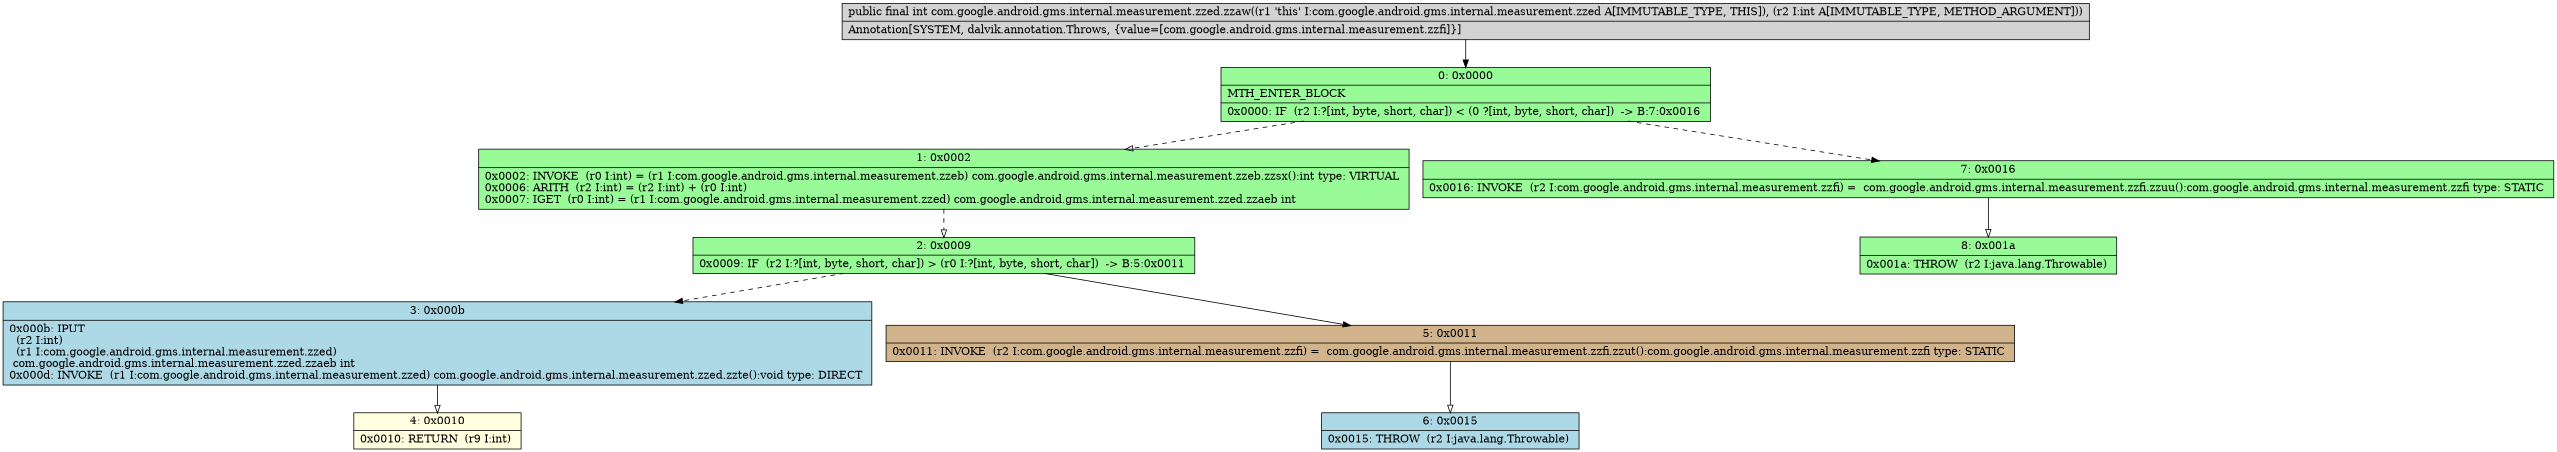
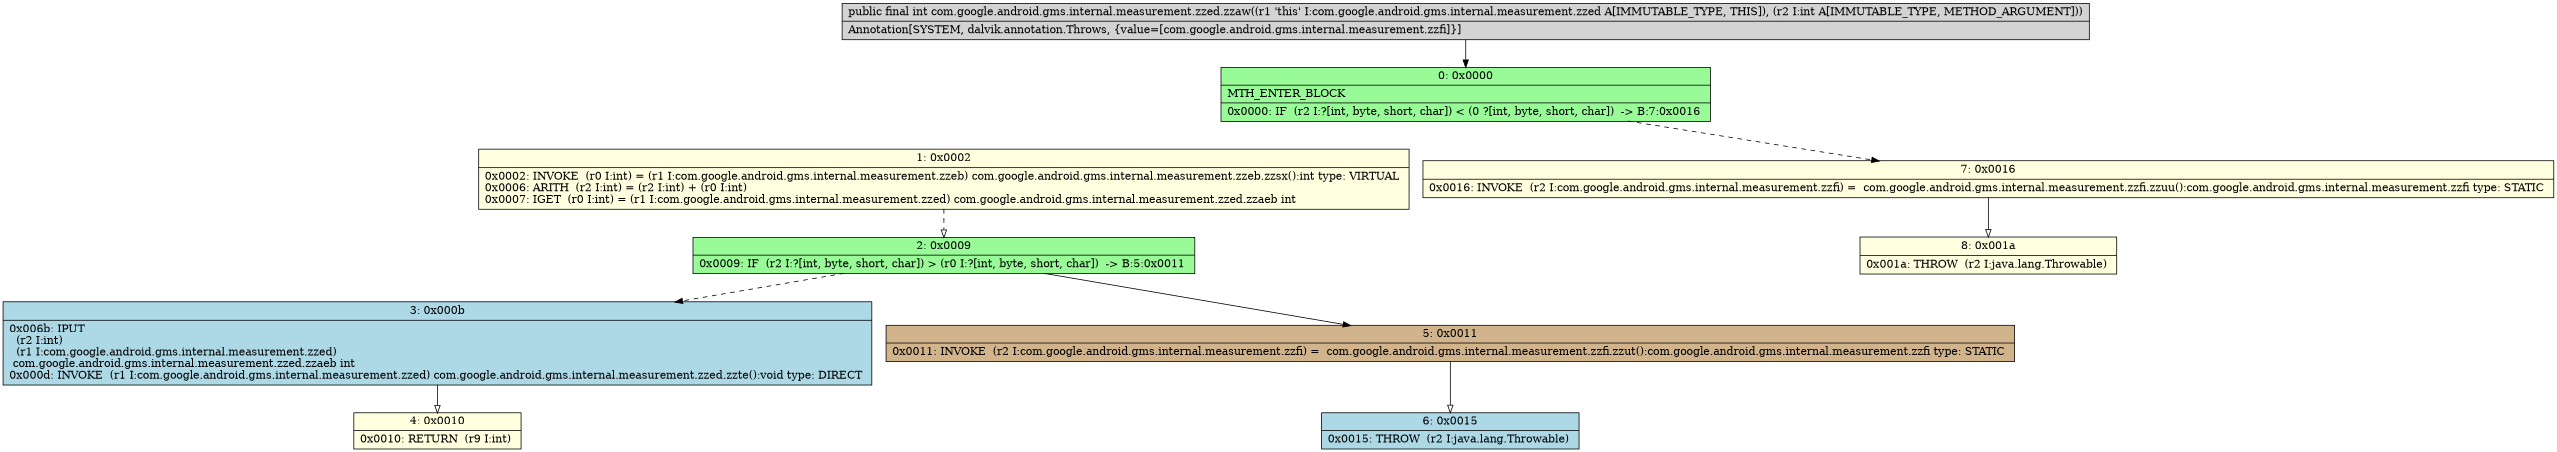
(1218, 135) -> none
(944, 179) -> (944, 179)
(1988, 179) -> (1988, 179)
(1988, 256) -> (1988, 256)
(50, 329) -> (50, 329)
